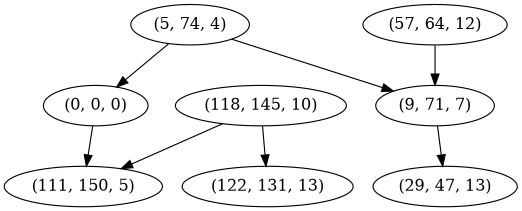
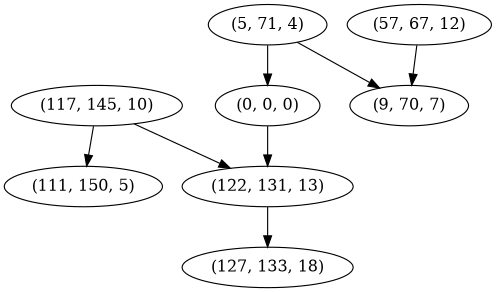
(190, 25) -> (268, 25)
(435, 25) -> (419, 25)
(261, 106) -> (97, 106)
(435, 106) -> (409, 106)
(90, 141) -> (268, 141)
(445, 187) -> none
none -> (268, 267)
